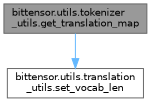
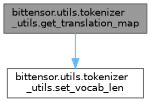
(75, 83) -> (75, 83)
